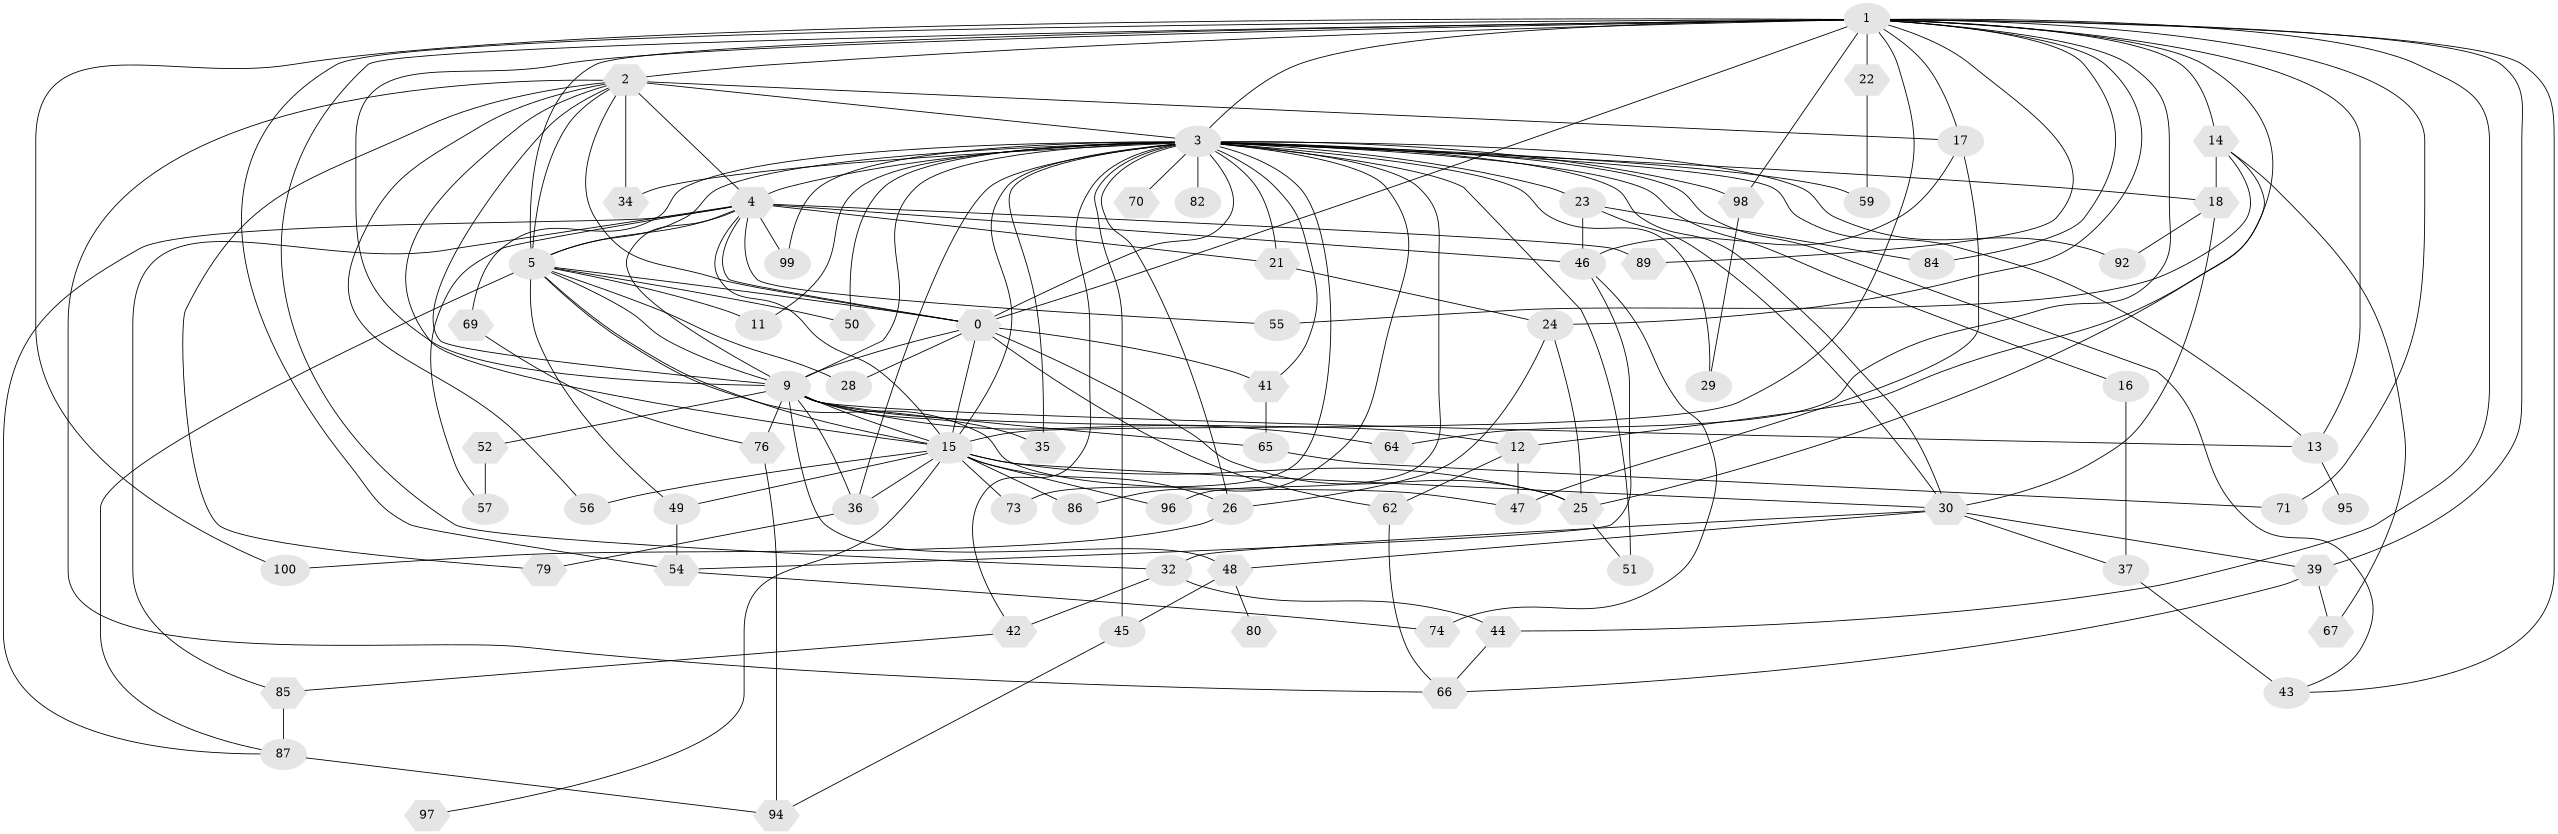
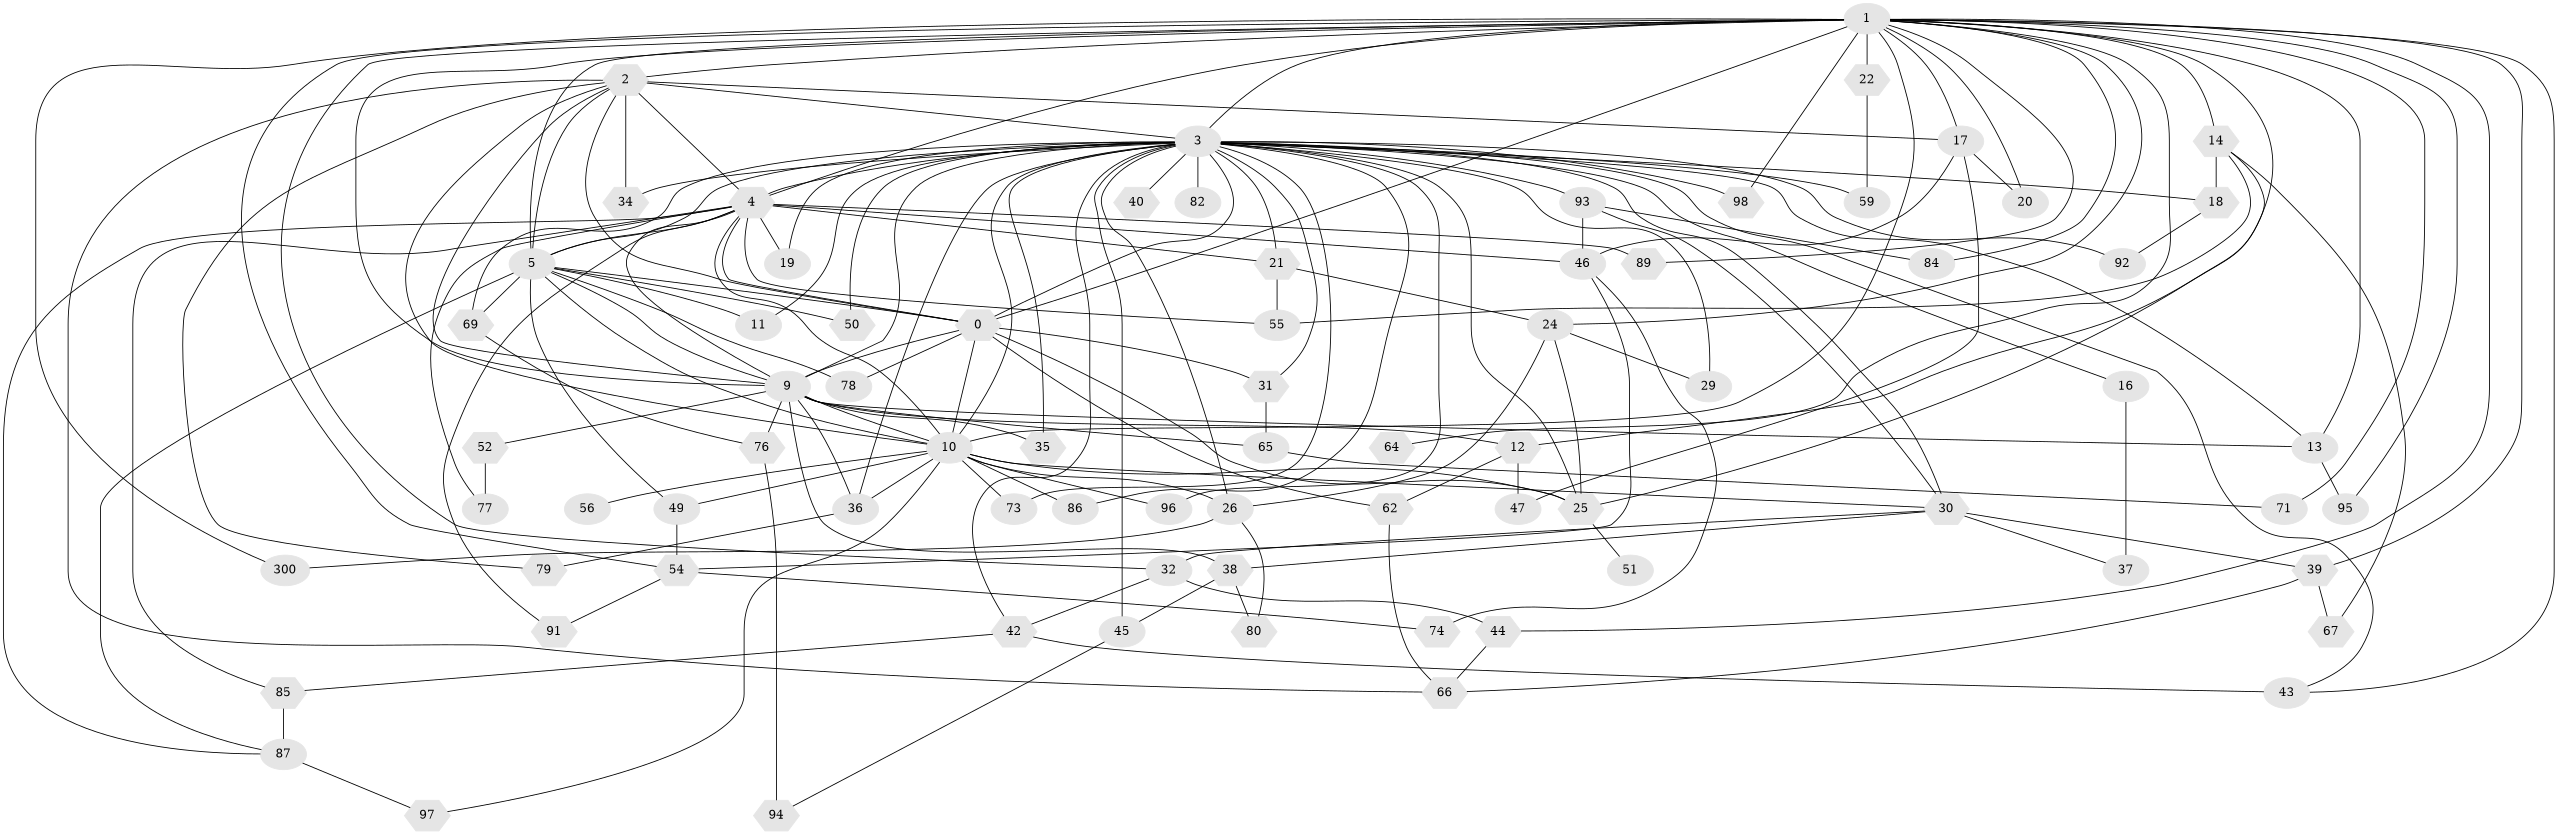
none -> (1298, 57)
none -> (2381, 67)
(1137, 203) -> (1137, 203)
(1583, 203) -> (1583, 203)
none -> (2025, 203)
(1524, 250) -> (1468, 227)
(788, 264) -> (788, 264)
(351, 270) -> none
none -> (1277, 295)
(1725, 295) -> (1633, 357)
(849, 387) -> (849, 387)
(1266, 387) -> (1266, 387)
(2149, 414) -> none
(1087, 427) -> none
(949, 448) -> (949, 448)
(999, 452) -> (502, 294)
(485, 509) -> (485, 509)
(285, 570) -> (285, 570)
(1230, 570) -> (1230, 570)
none -> (1264, 572)
none -> (554, 632)
(2206, 632) -> (1617, 675)
(531, 785) -> (356, 785)
